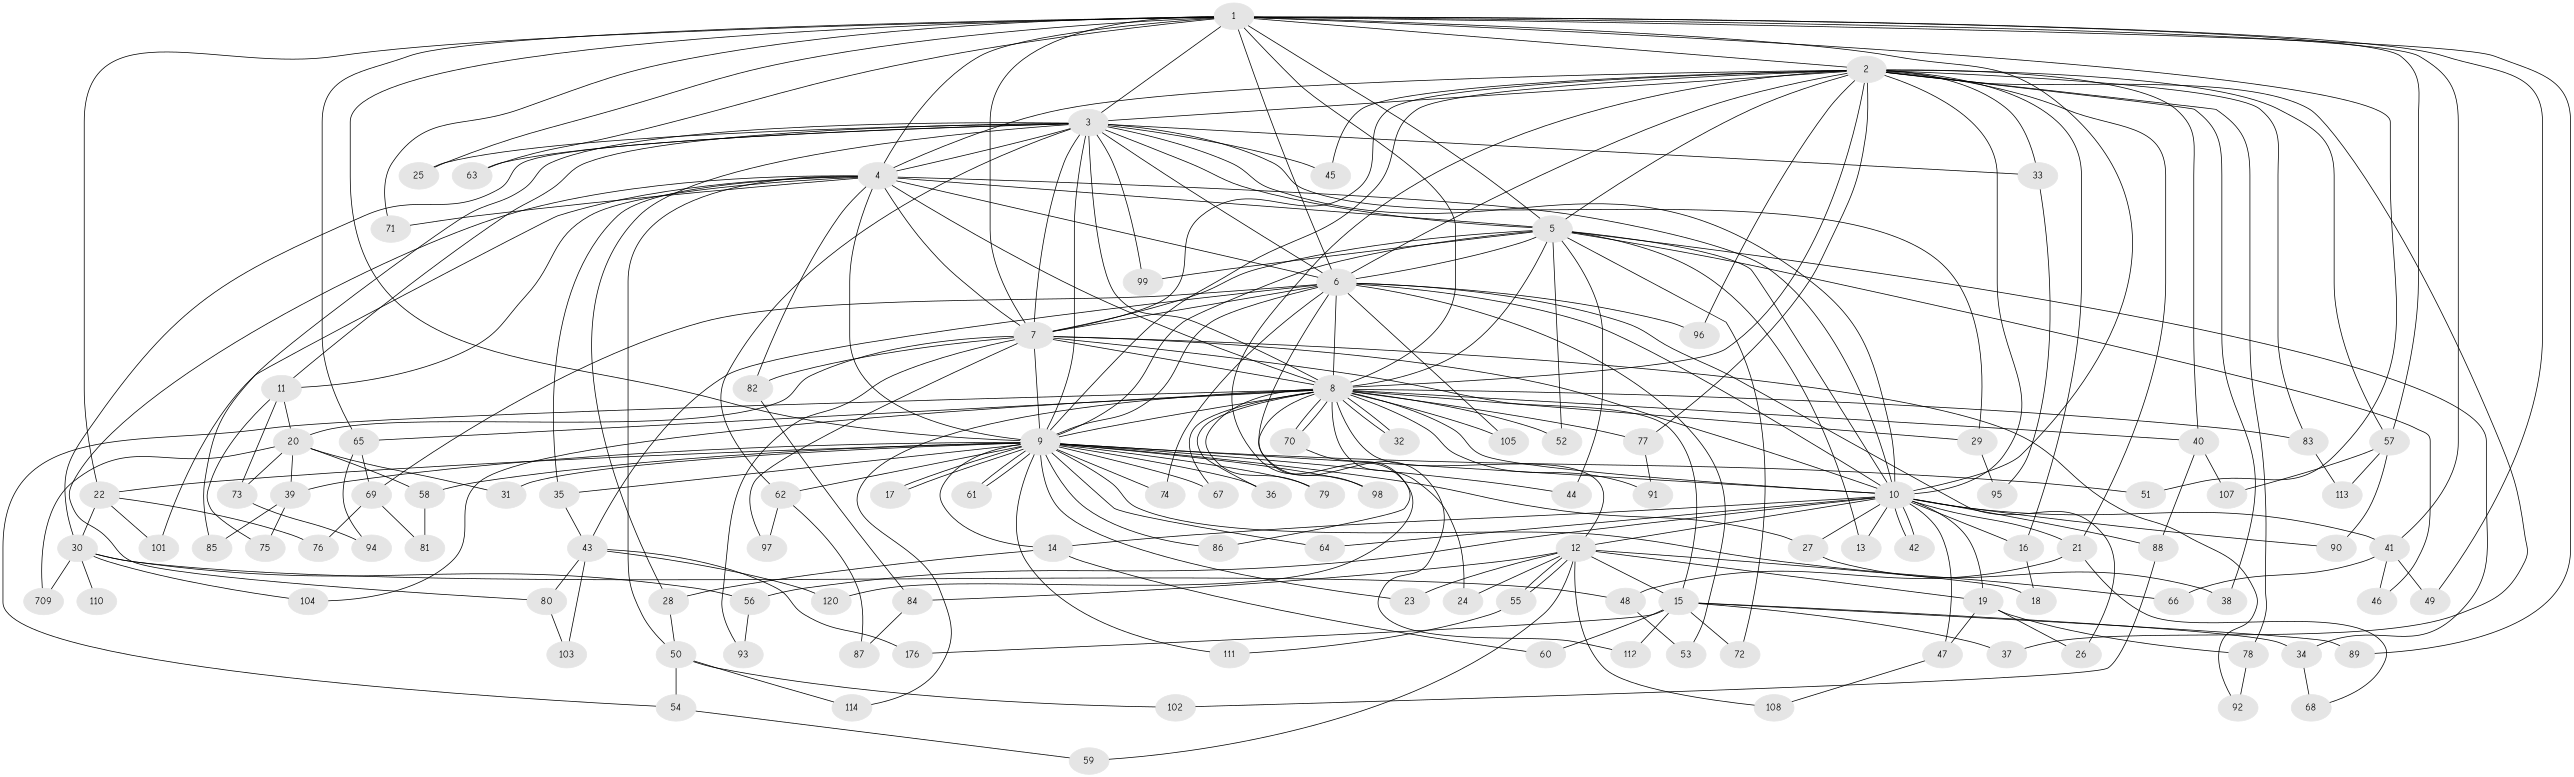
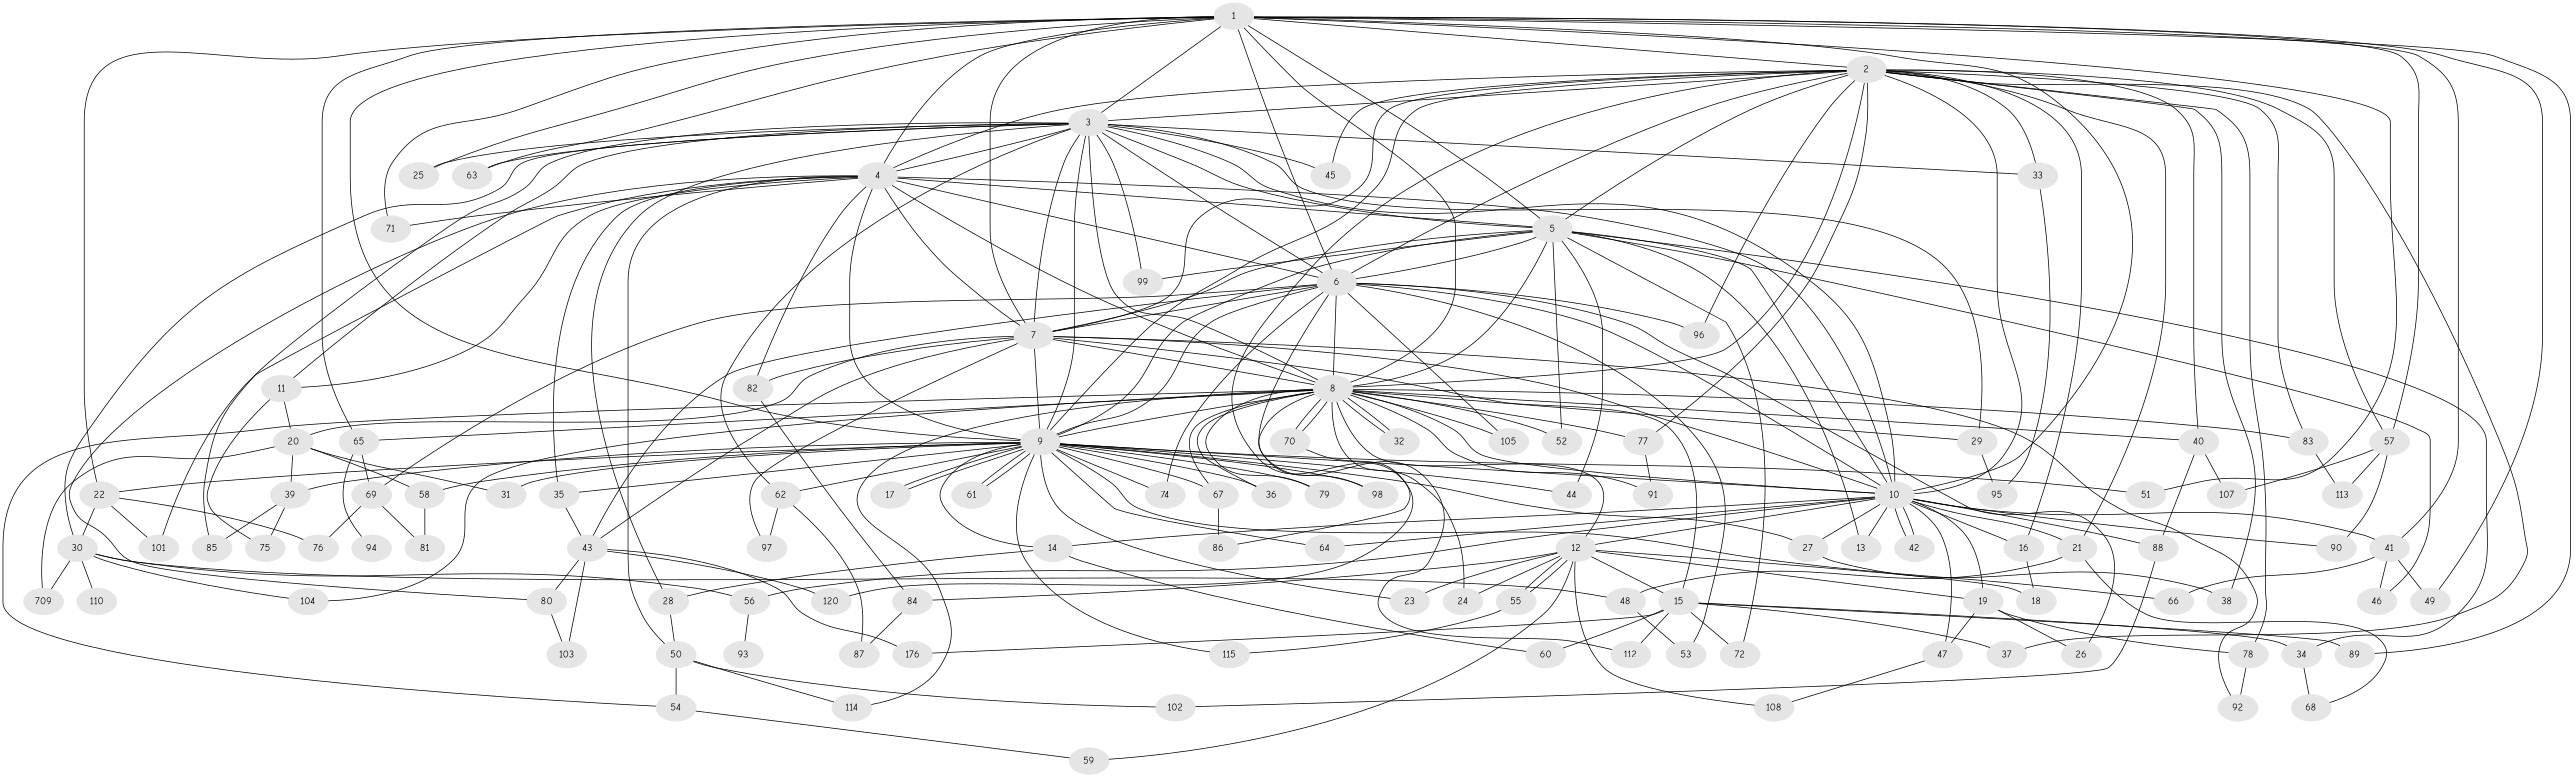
(773, 441) -> (795, 411)
(237, 495) -> none
(1109, 521) -> (1218, 521)
(1230, 655) -> (1230, 655)
